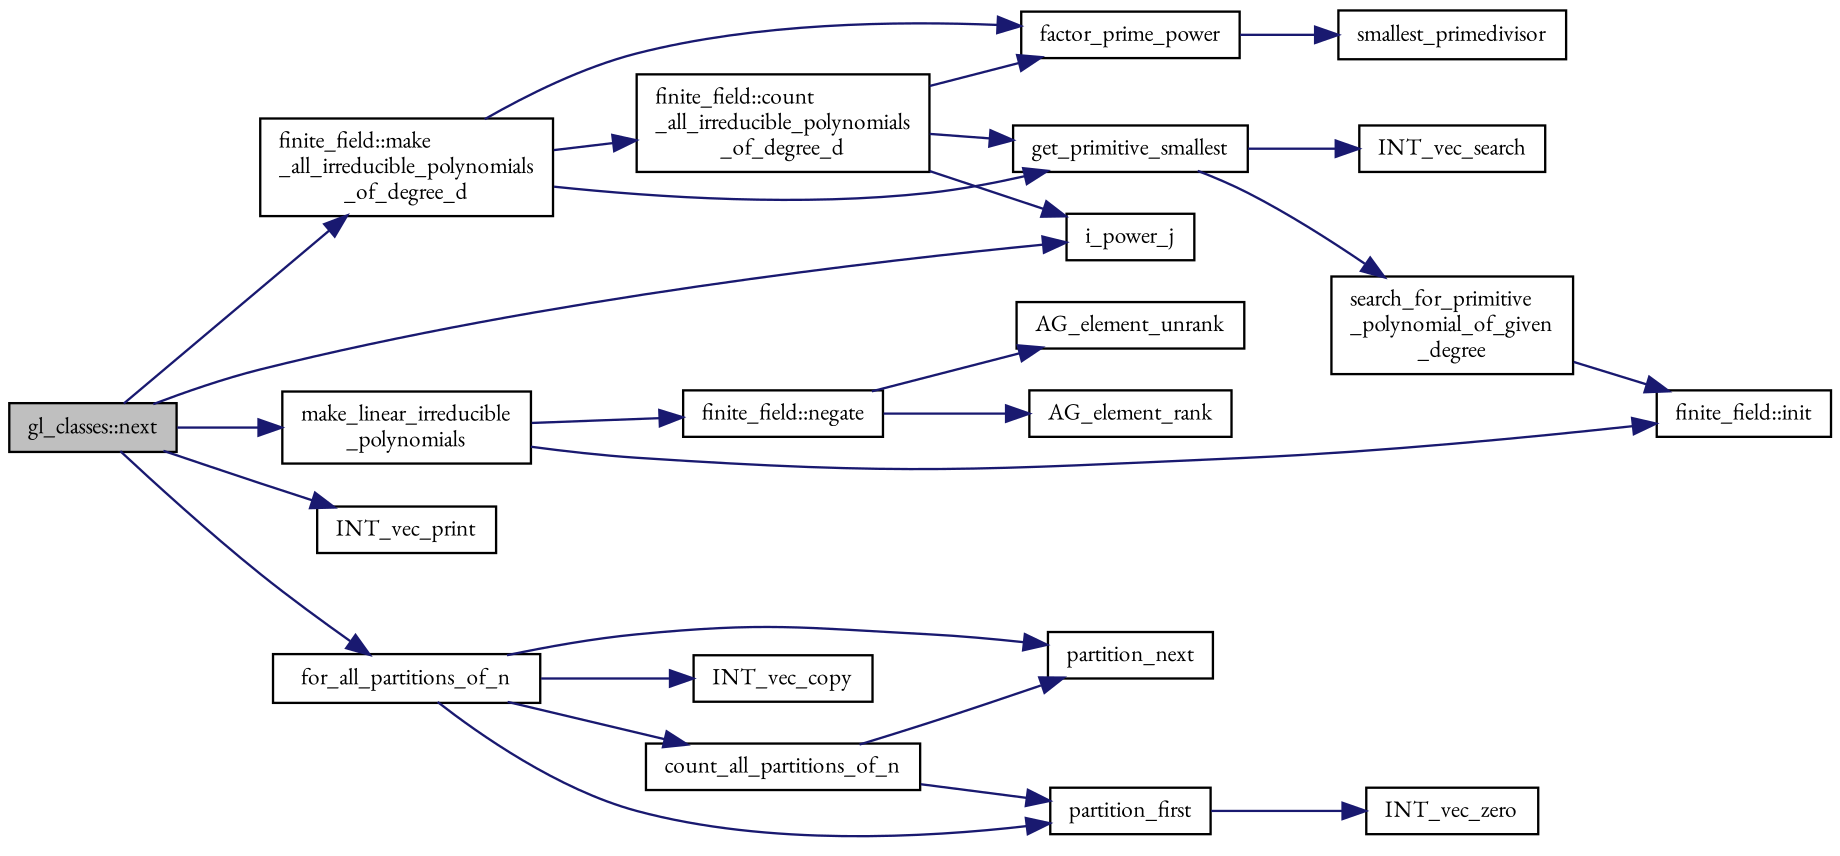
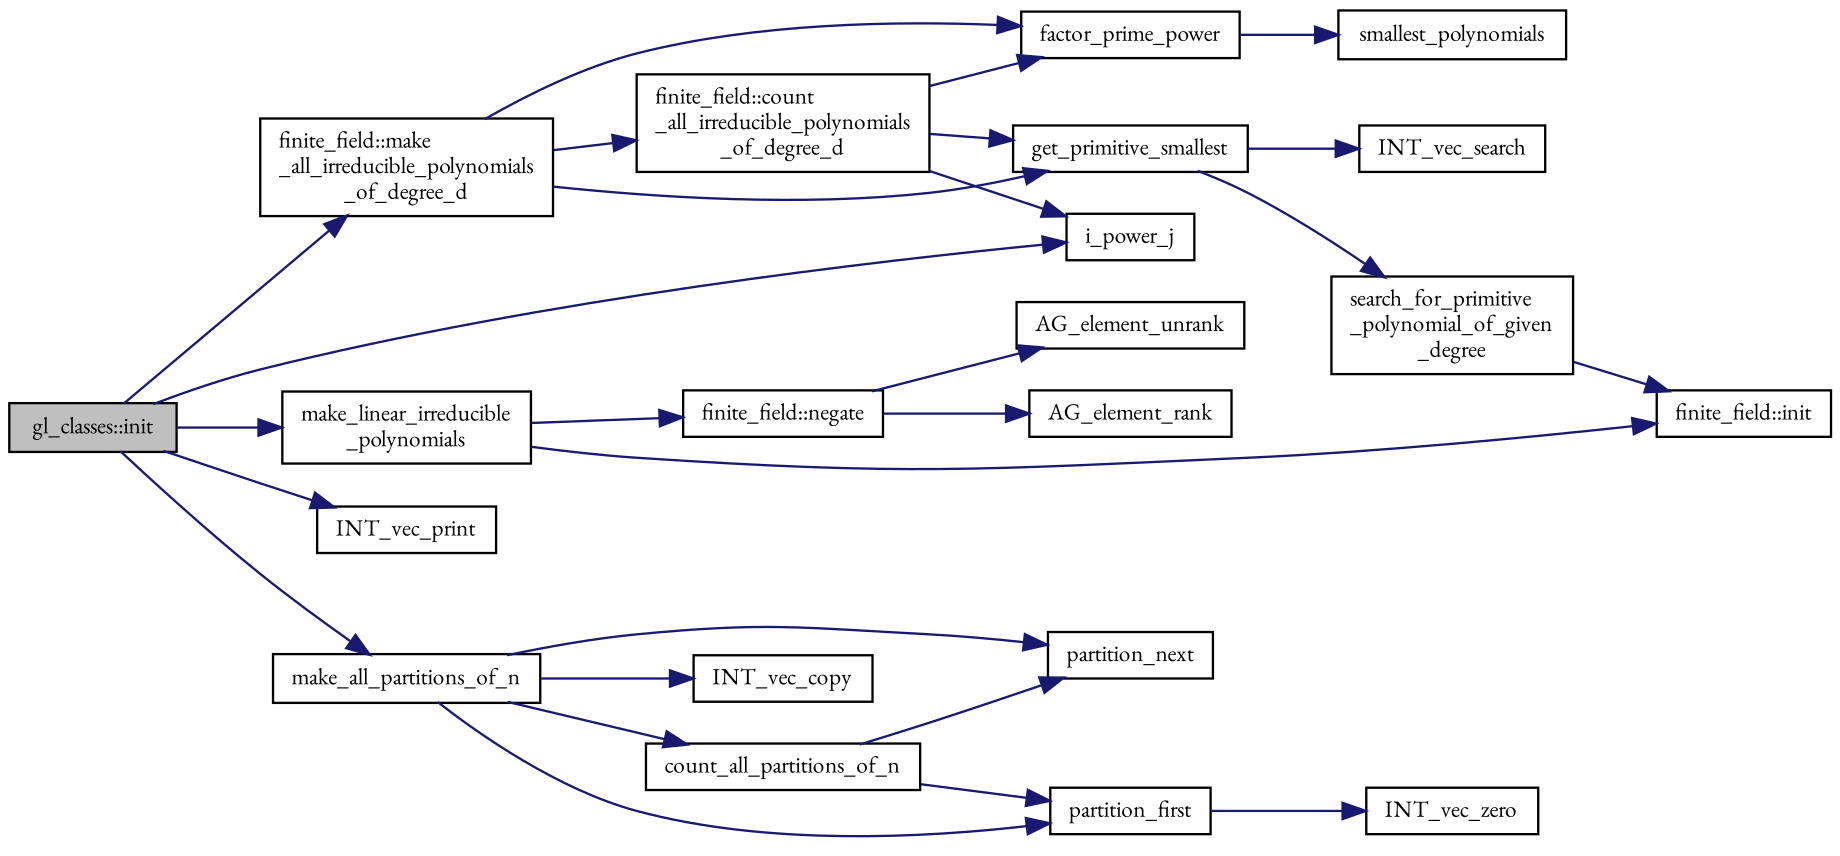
(1452, 35) -> (1452, 35)
(93, 428) -> (93, 428)
(407, 678) -> (407, 678)
